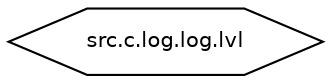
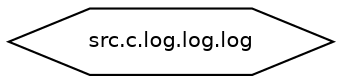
(166, 42) -> (171, 42)
